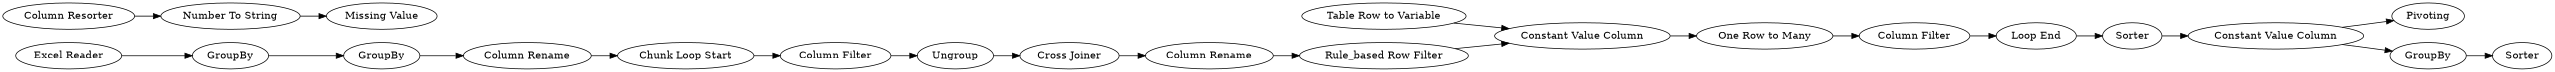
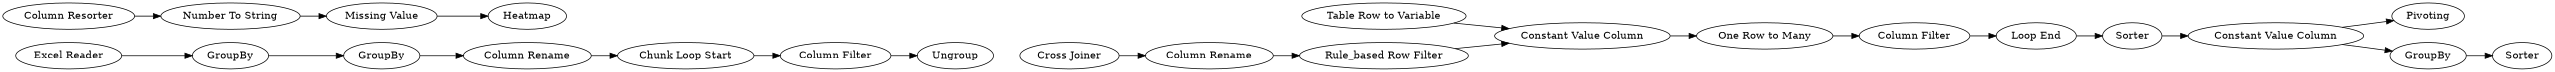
none -> (527, 16)
(1003, 56) -> none
